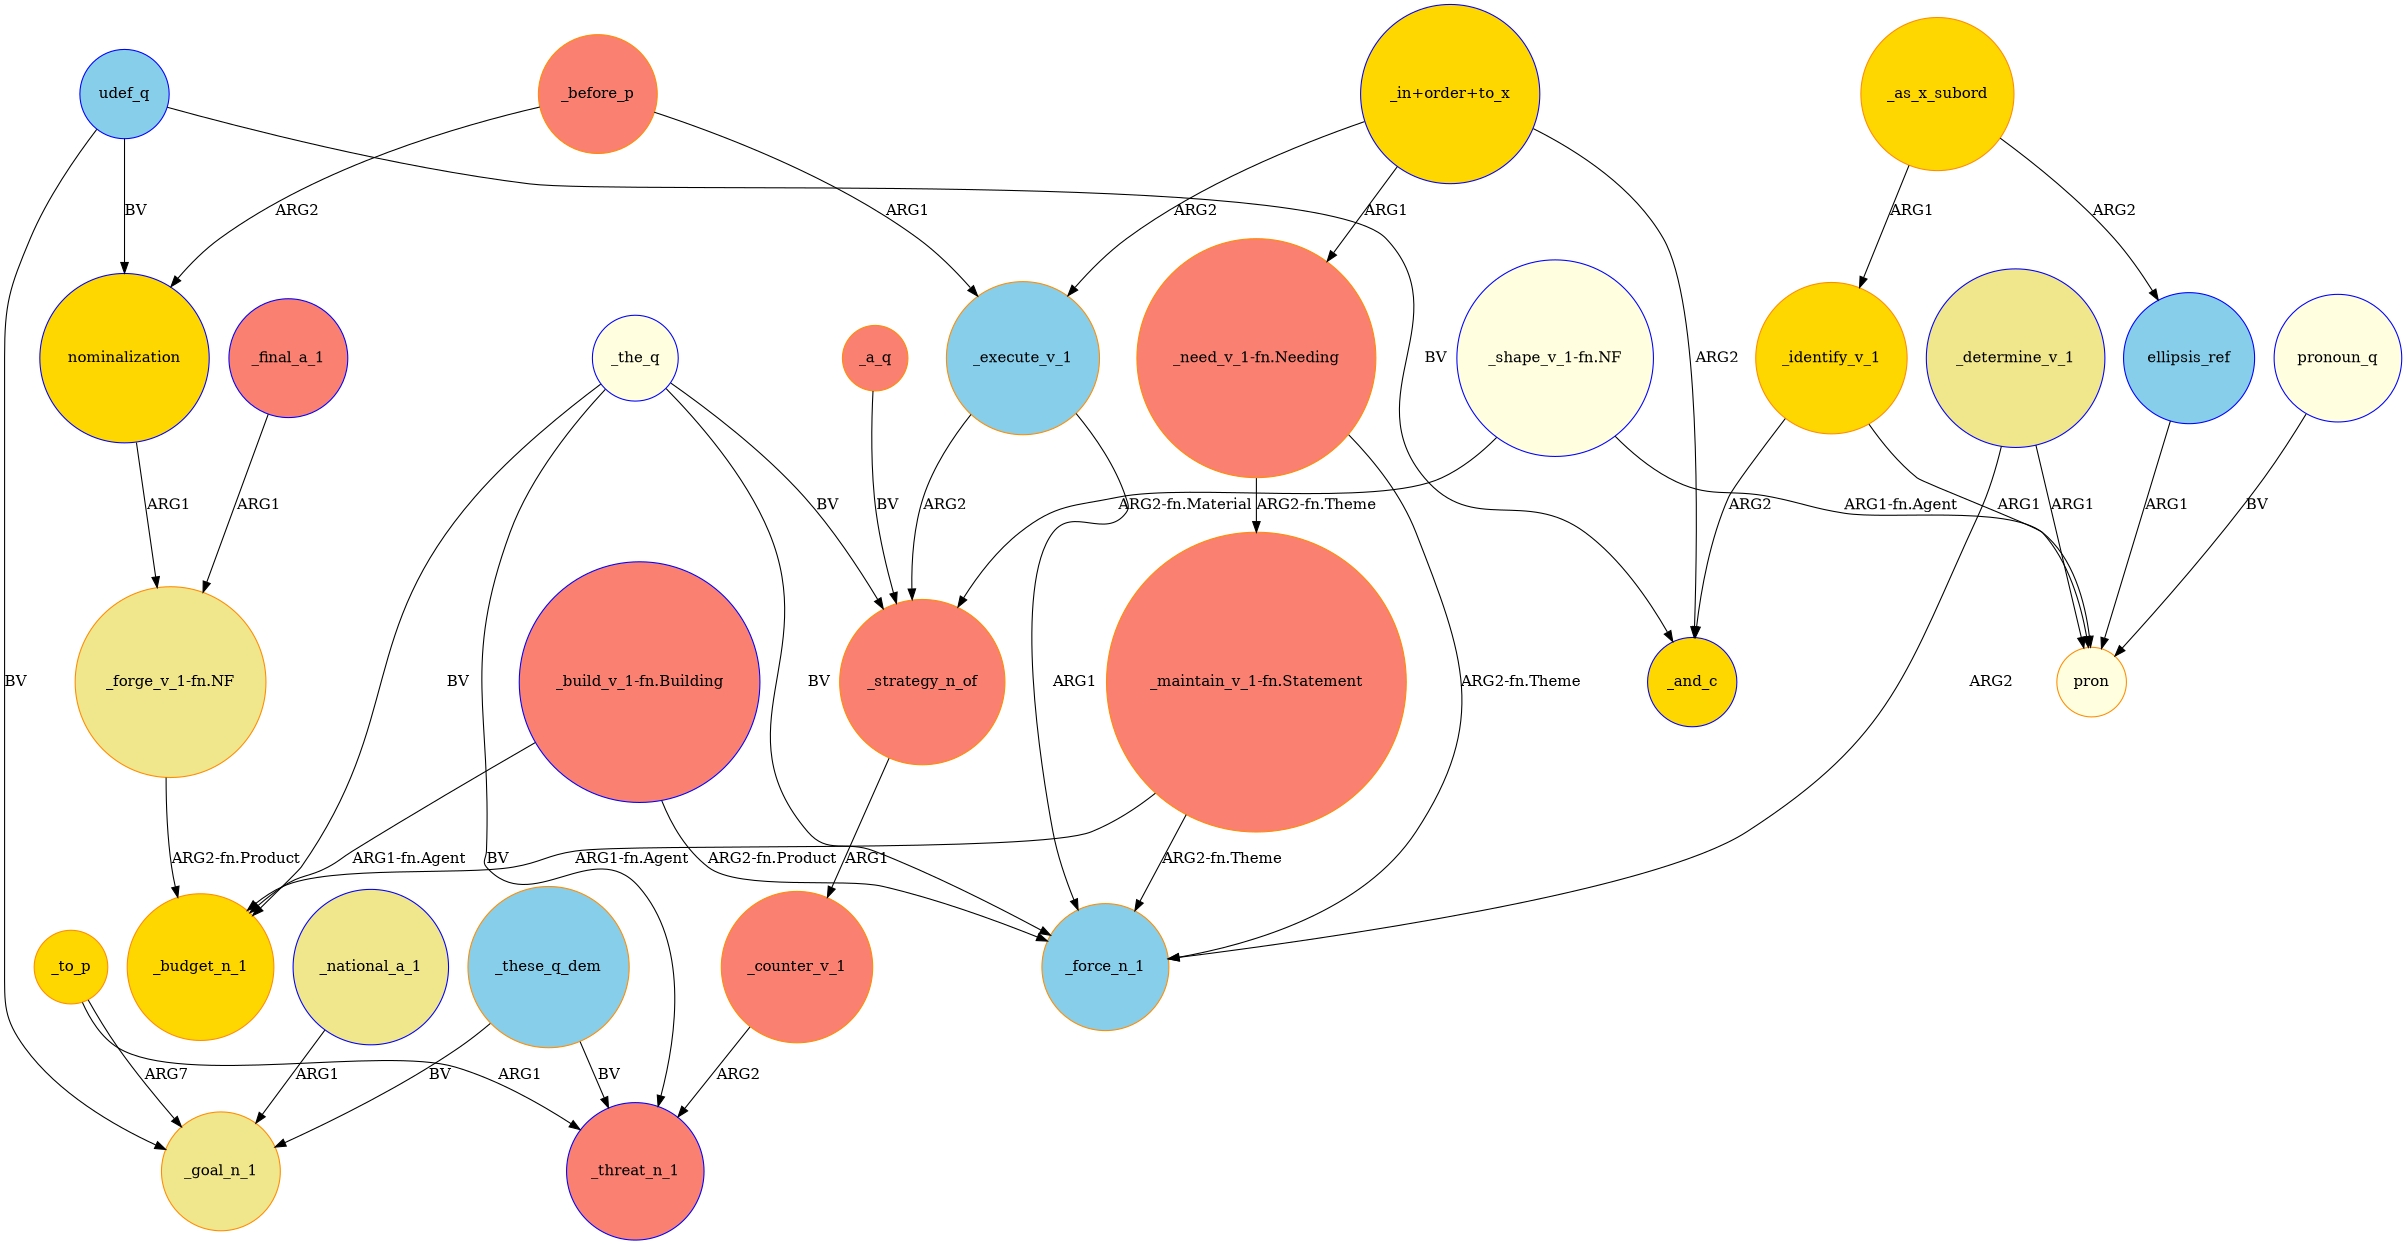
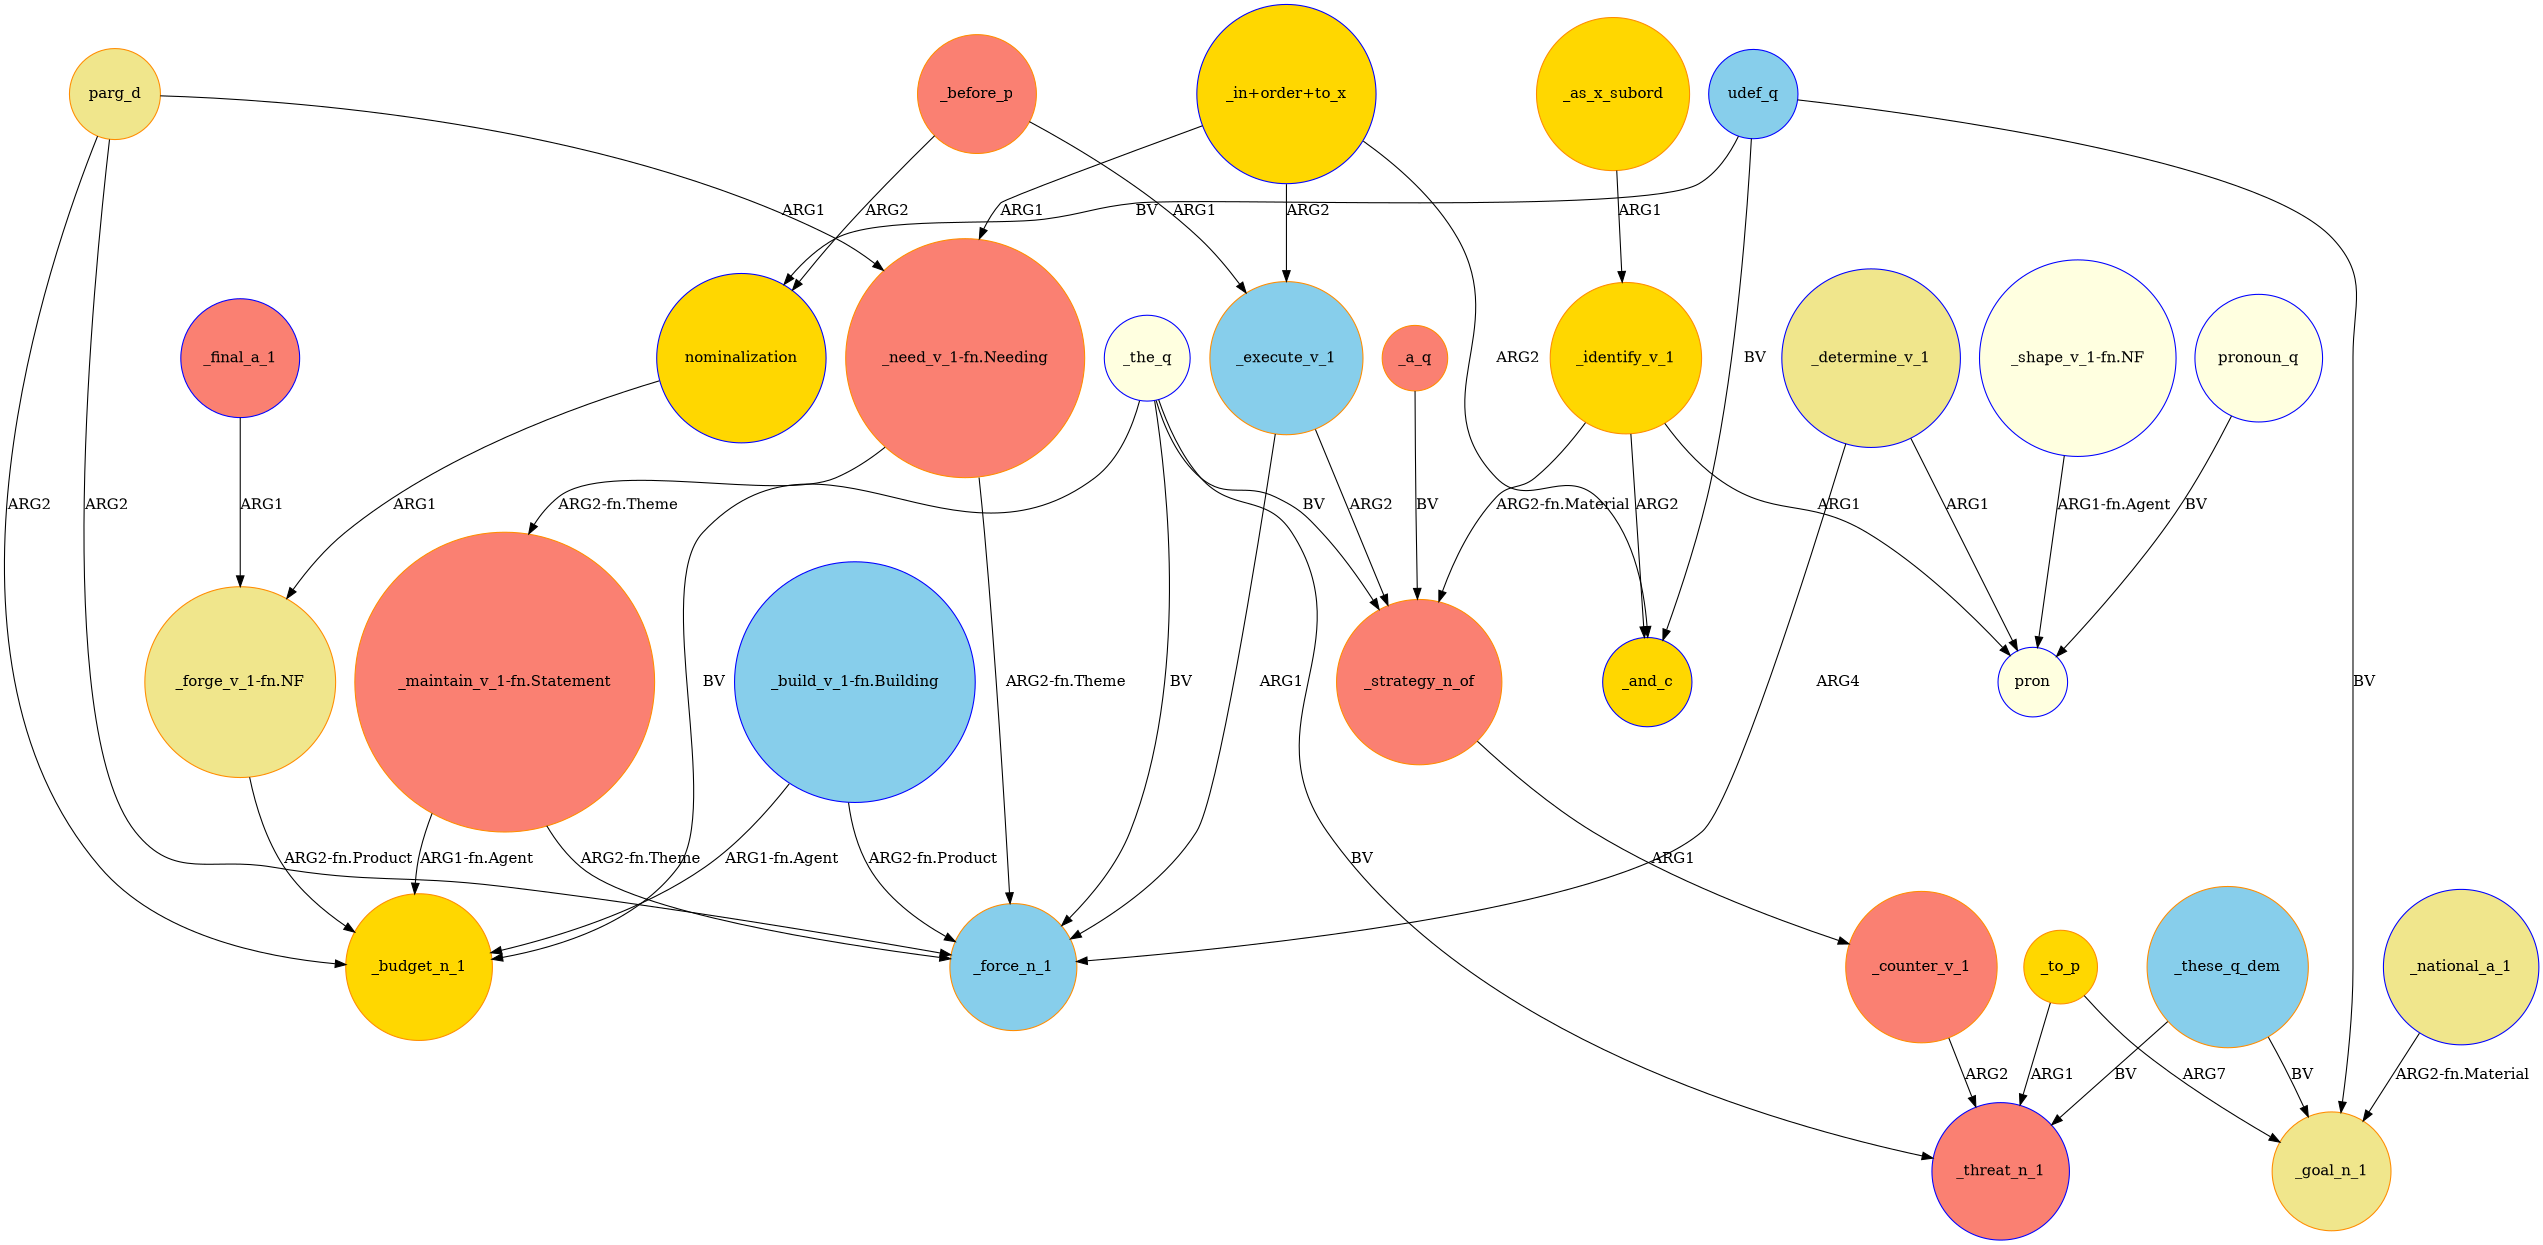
none -> (115, 94)
(2189, 358) -> none
(1219, 493) -> (1500, 494)
(640, 682) -> (855, 682)
(1992, 682) -> (1838, 682)
(2092, 682) -> (2033, 682)
(318, 1075) -> (2463, 1075)
